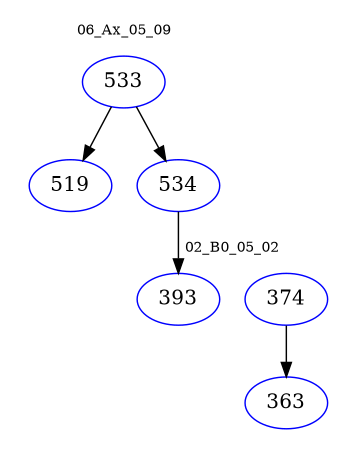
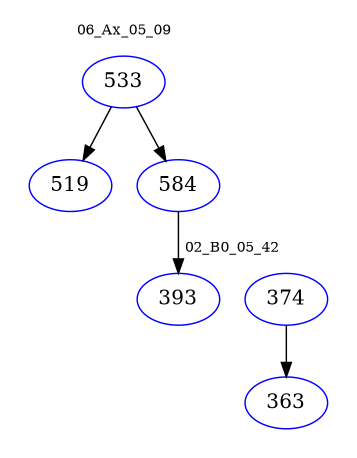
(178, 186) -> (178, 186)
(232, 248) -> (232, 248)
